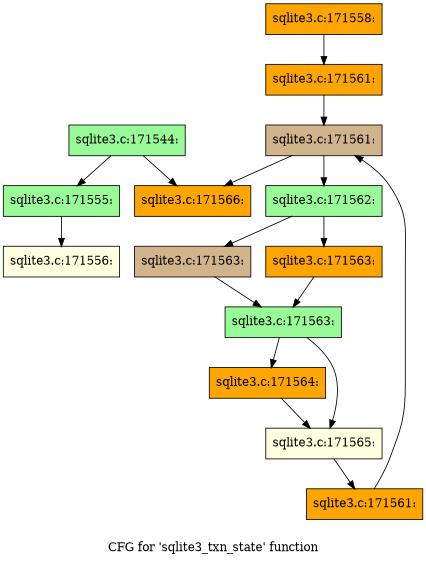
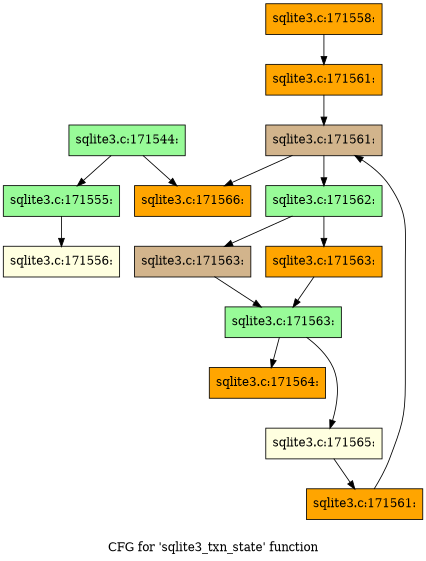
(293, 410) -> none
